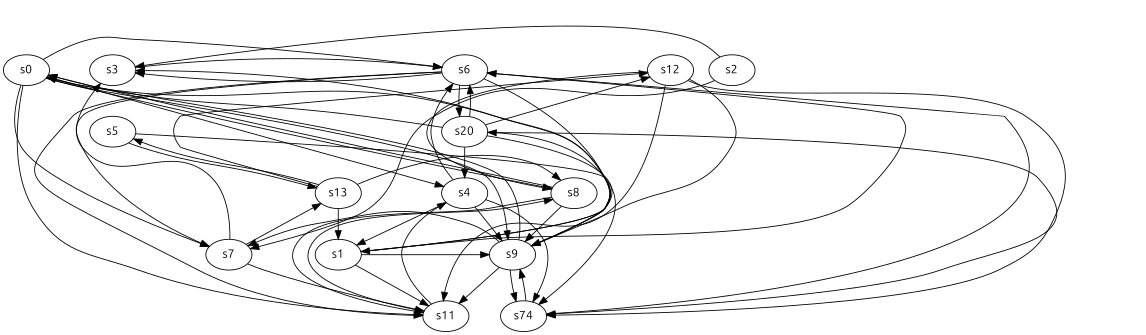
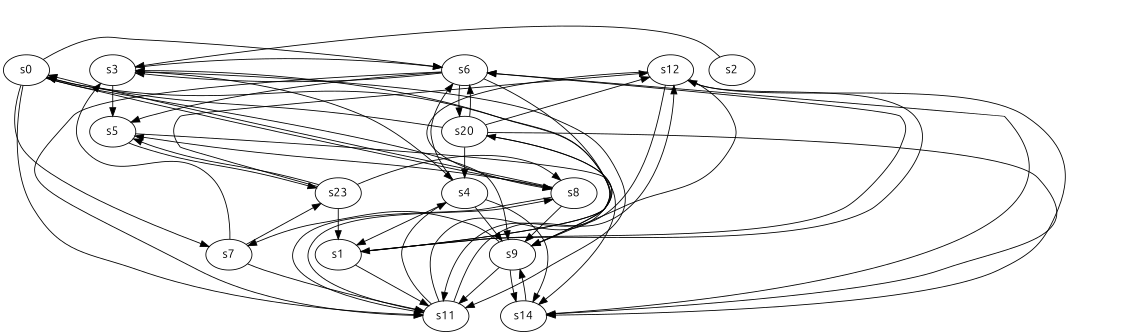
(166, 94) -> (289, 88)
none -> (113, 97)
none -> (497, 102)
(315, 126) -> none
(241, 130) -> (309, 97)
(416, 132) -> none
(571, 151) -> (496, 219)
none -> (348, 161)
(338, 193) -> (338, 193)
none -> (603, 222)
(421, 255) -> (786, 231)
(524, 316) -> (524, 316)
